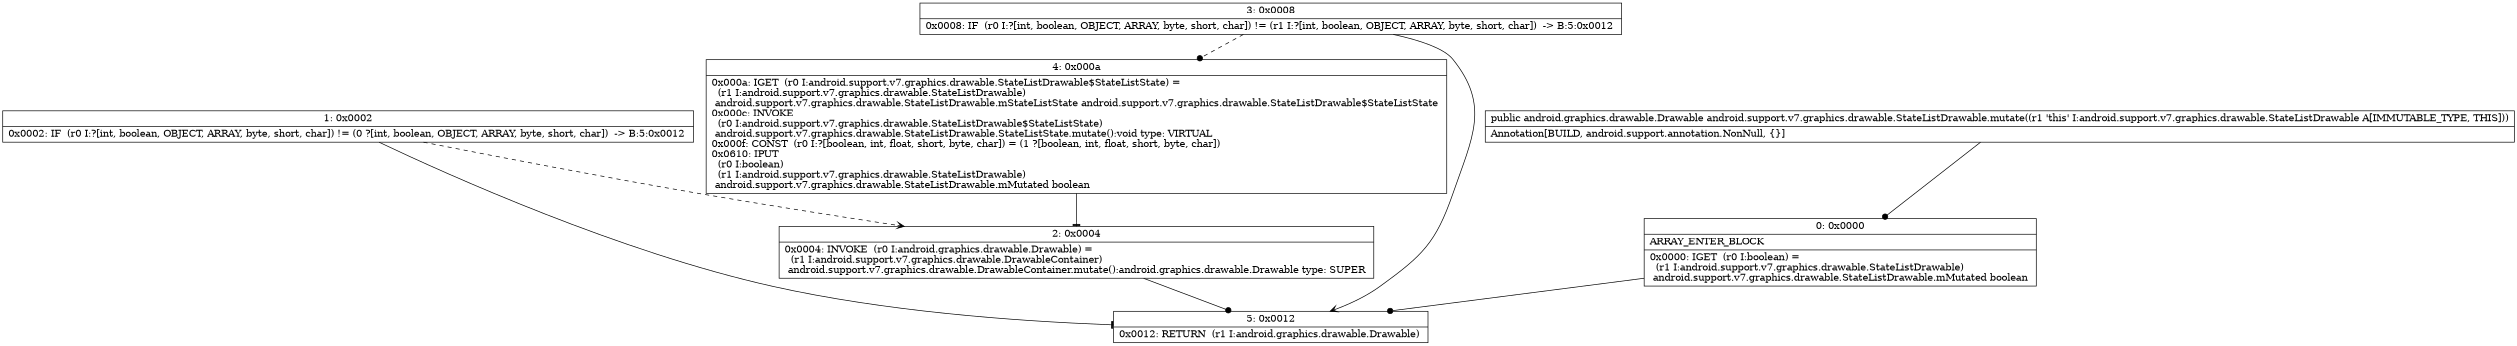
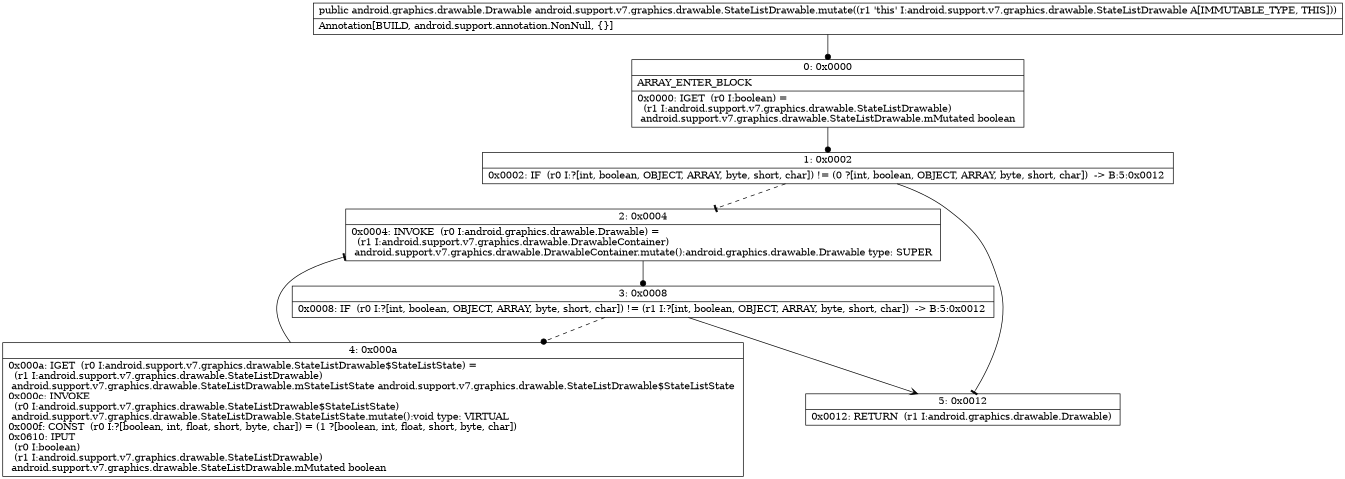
(660, 187) -> (752, 196)
(1185, 294) -> (643, 271)
(1518, 294) -> (828, 137)
